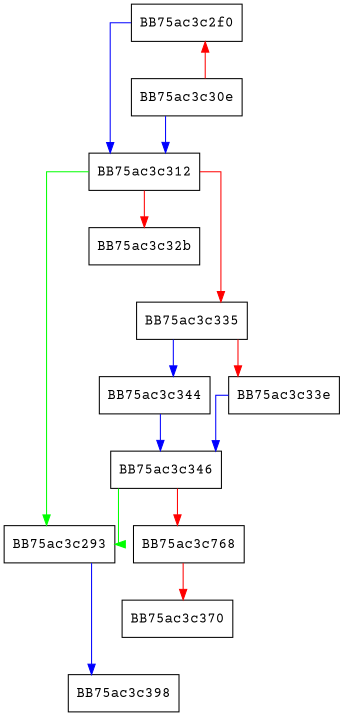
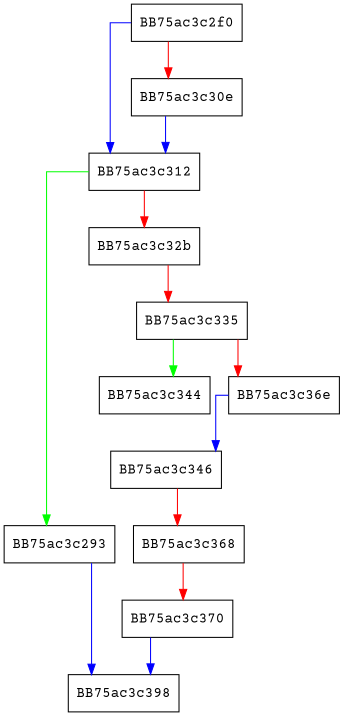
(205, 65) -> (168, 55)
(221, 221) -> (168, 278)
(173, 353) -> (173, 353)
(284, 395) -> (284, 395)
(160, 427) -> none
(118, 517) -> none
(189, 544) -> (189, 544)
none -> (151, 651)
